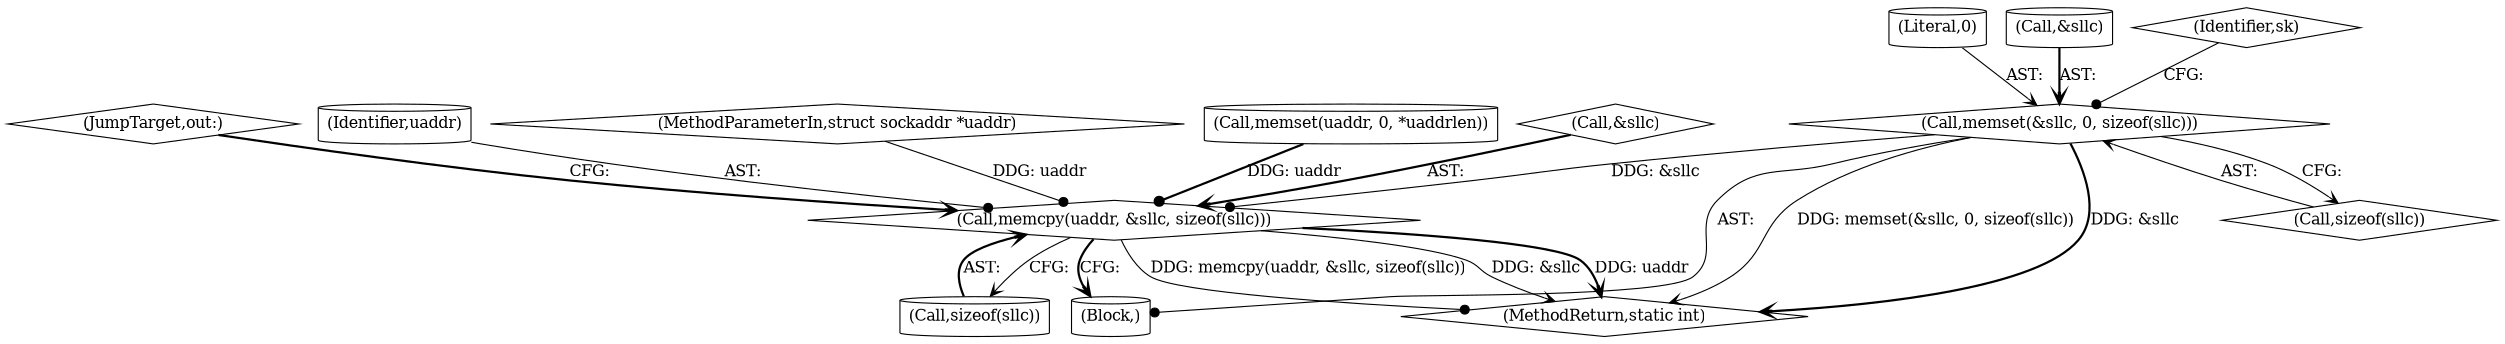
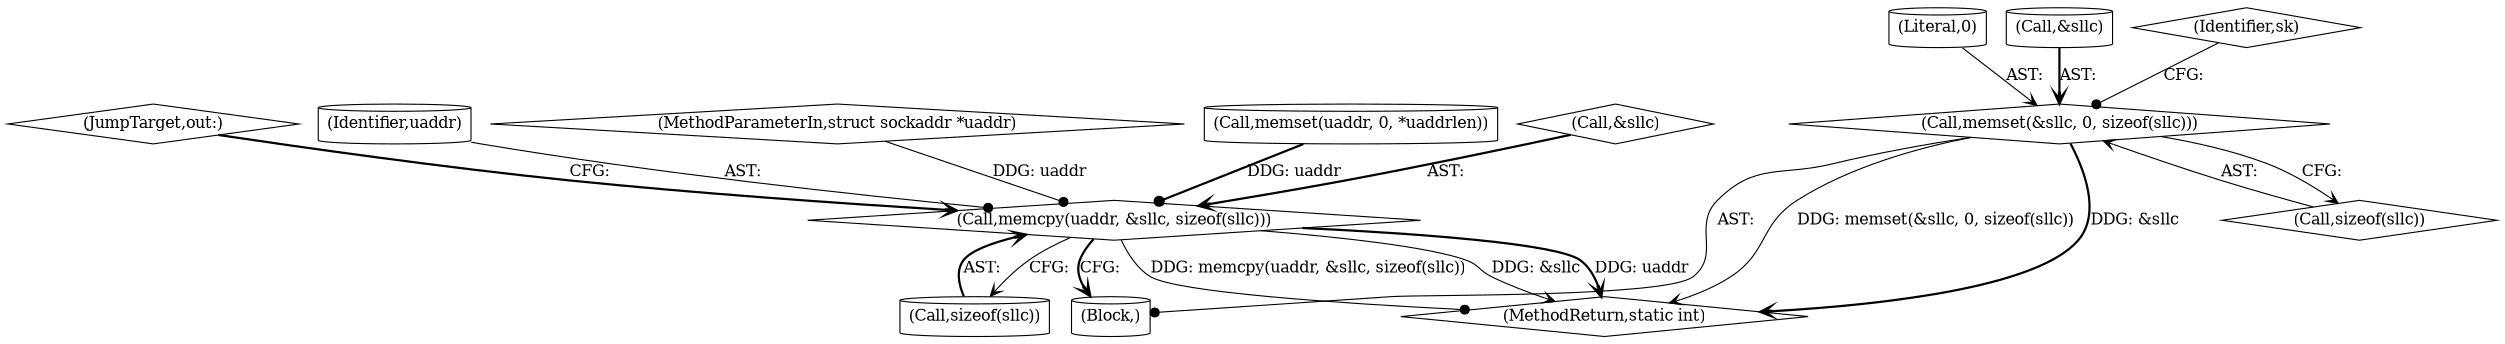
(1584, 167) -> none
